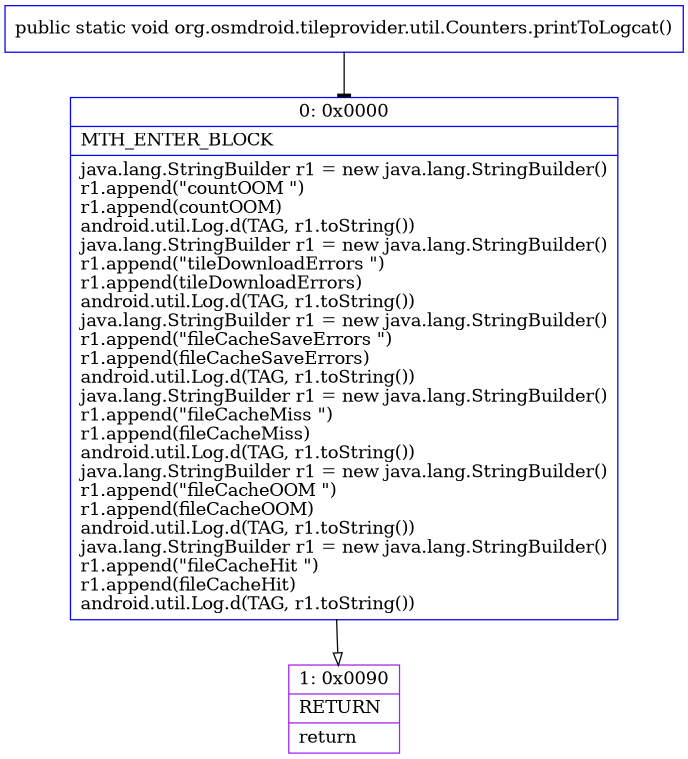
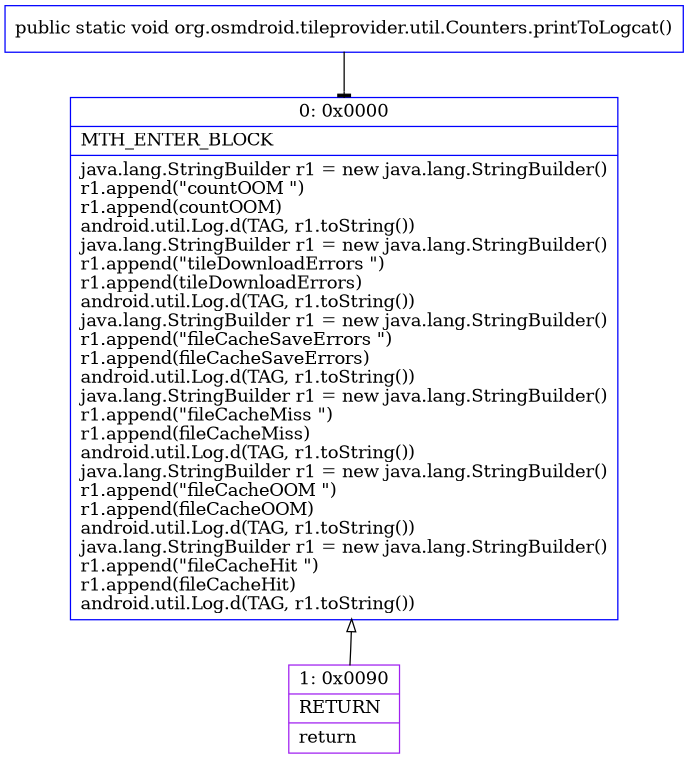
(337, 636) -> (351, 649)
